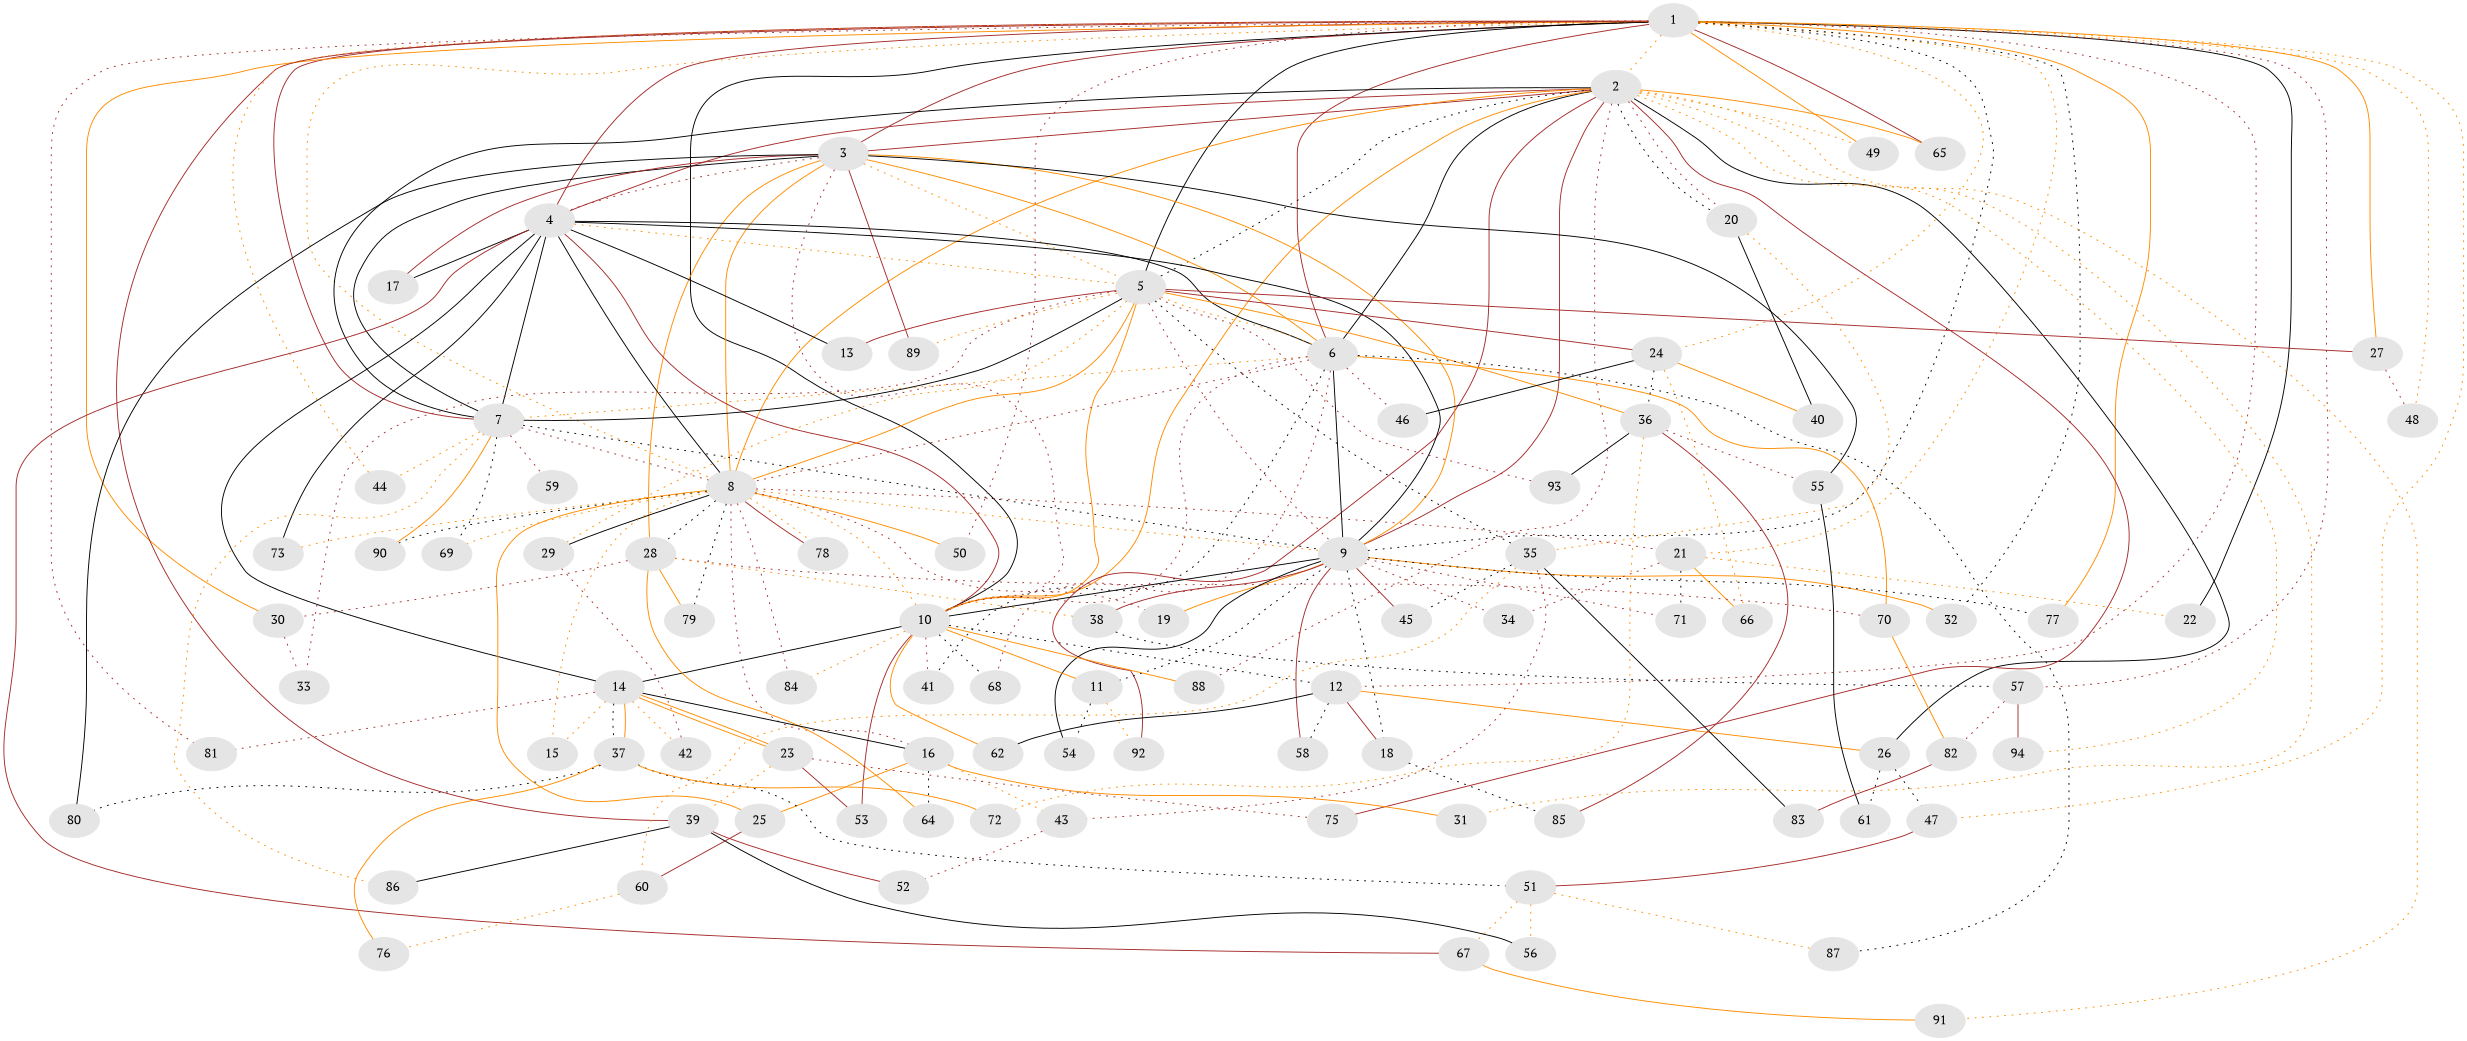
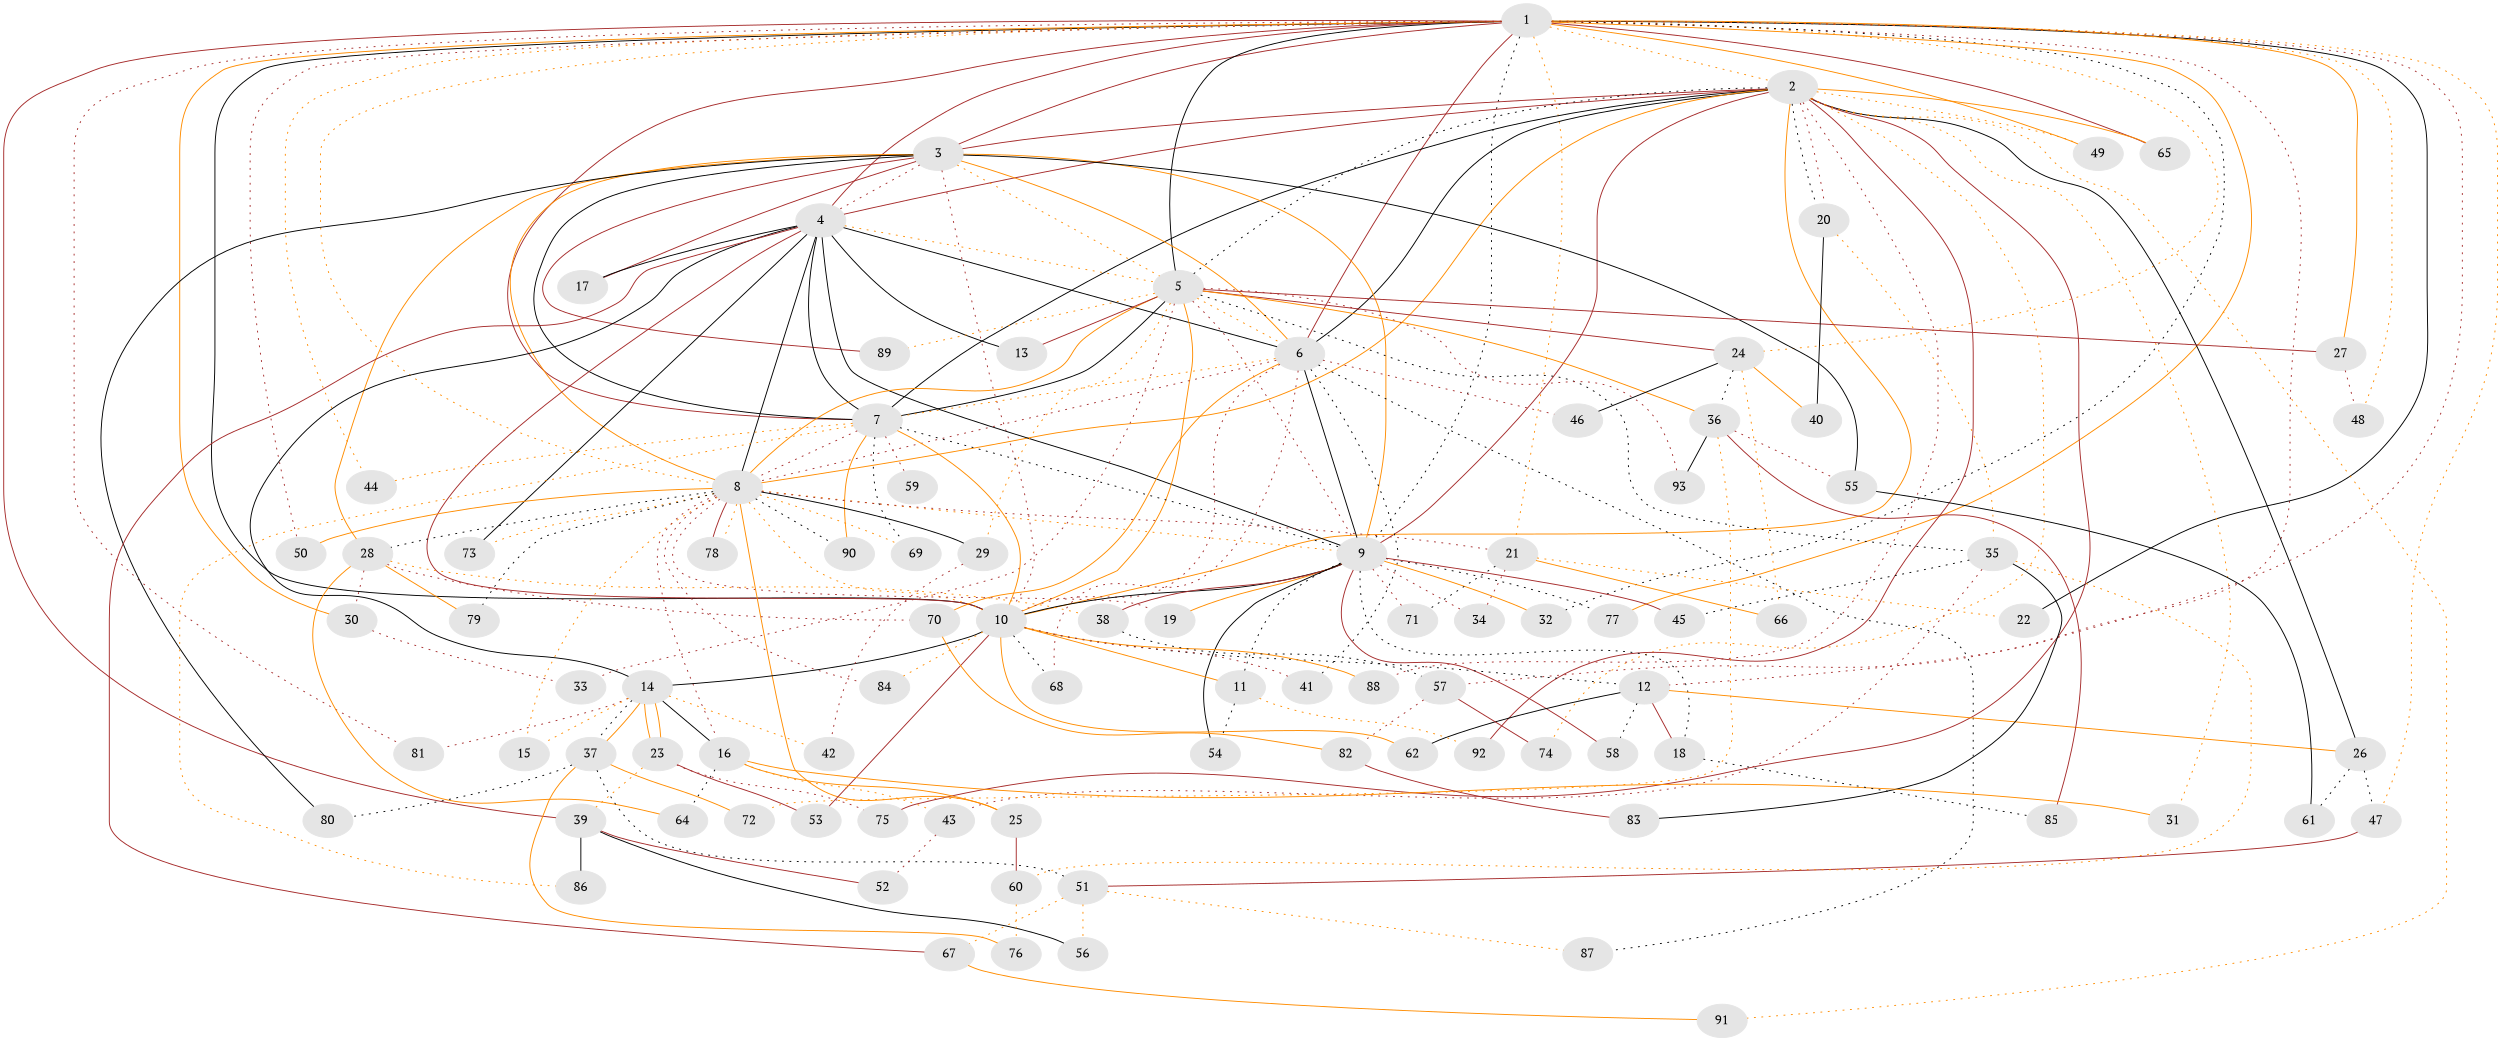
none -> (991, 498)
(2018, 754) -> (1546, 754)
